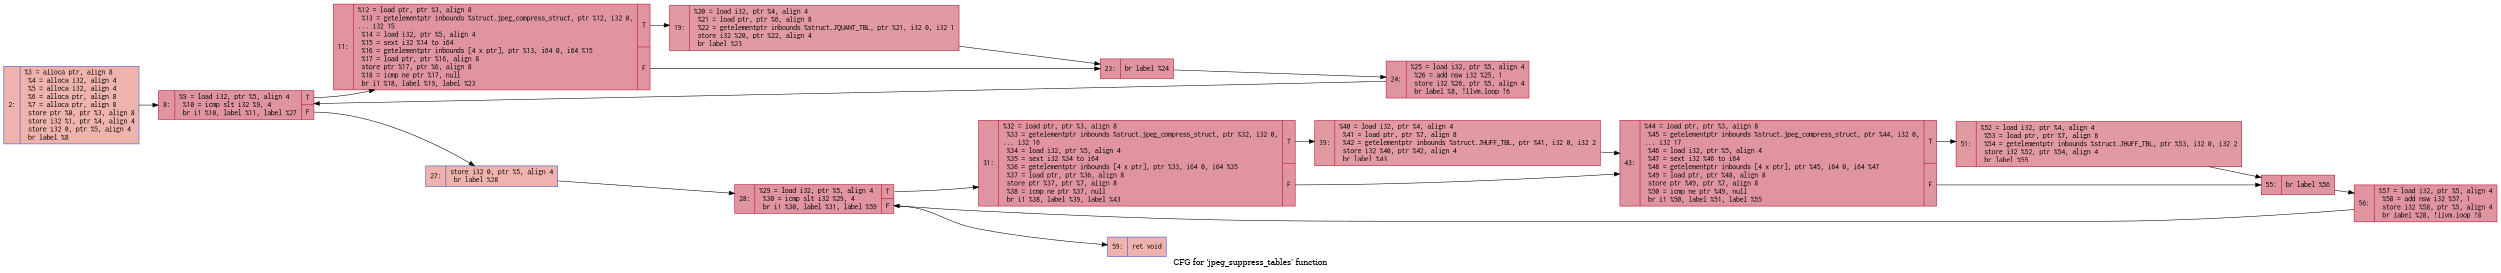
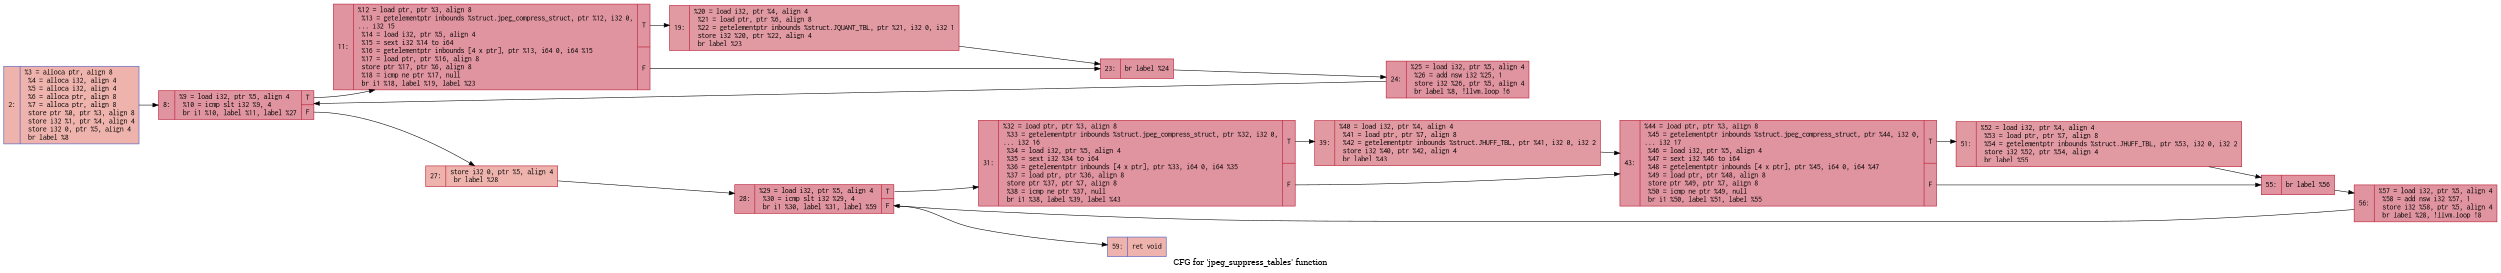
(492, 176) -> (492, 176)
